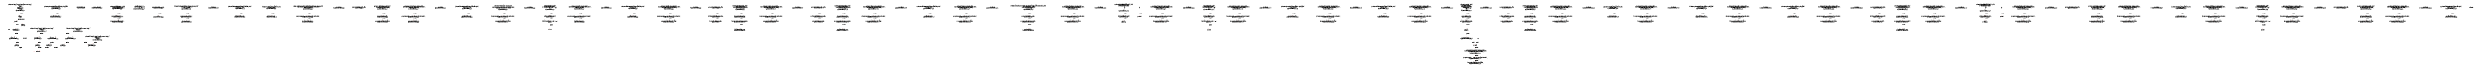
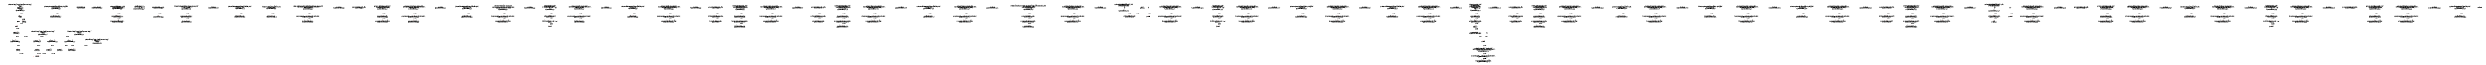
(1124, 19) -> (1138, 13)
(7, 29) -> (20, 24)
(21, 48) -> (21, 54)
